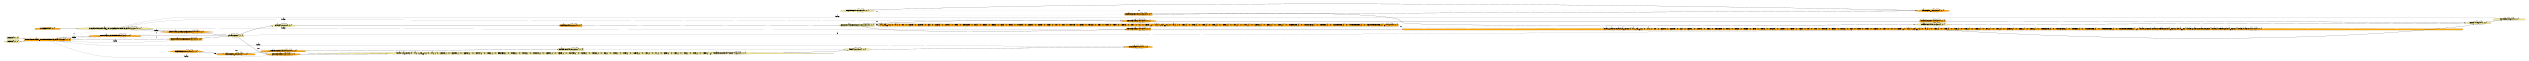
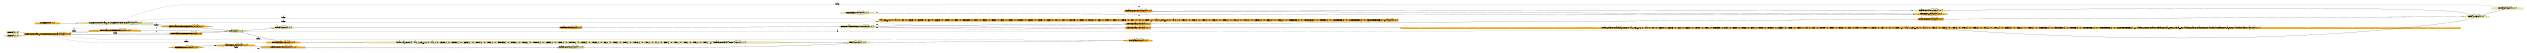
(1139, 21) -> (1139, 24)
(1532, 27) -> (1387, 8)
(236, 36) -> (236, 31)
(236, 51) -> (236, 47)
